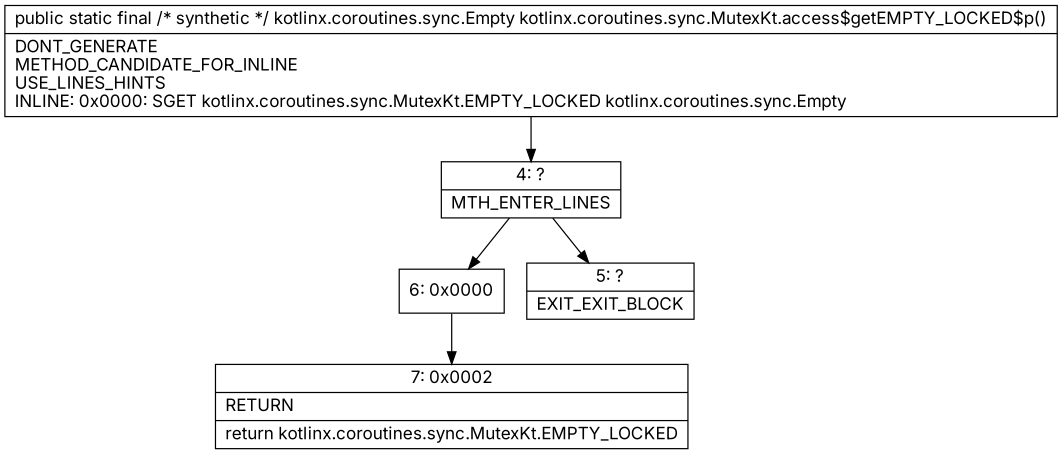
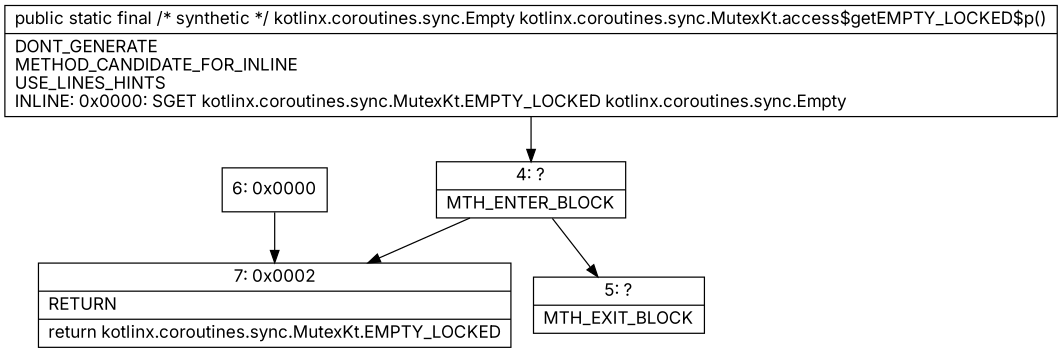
(531, 203) -> (531, 203)
(493, 239) -> (425, 238)
(610, 305) -> (619, 319)
